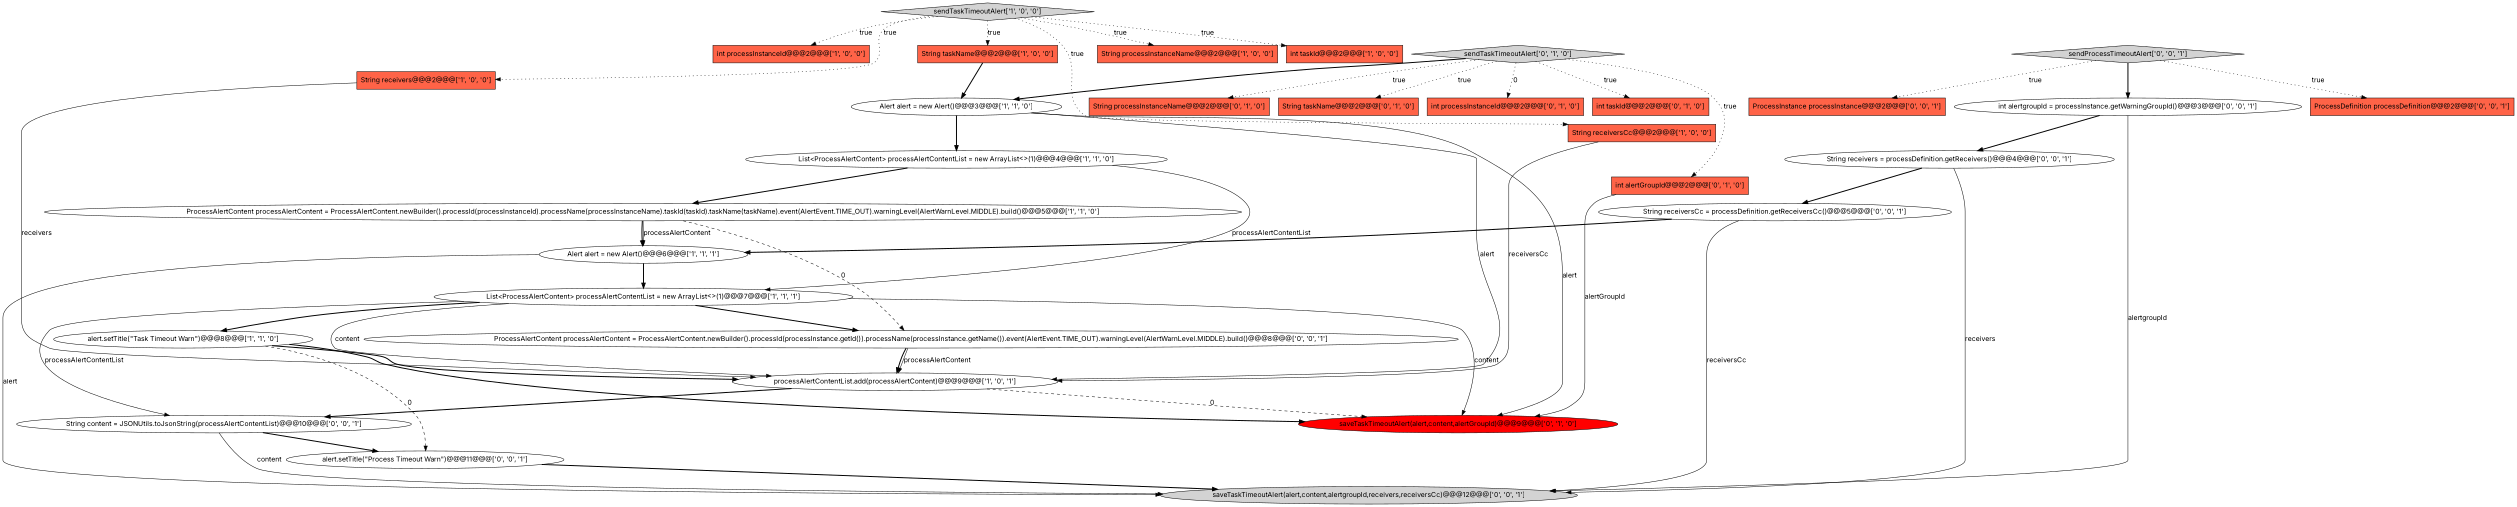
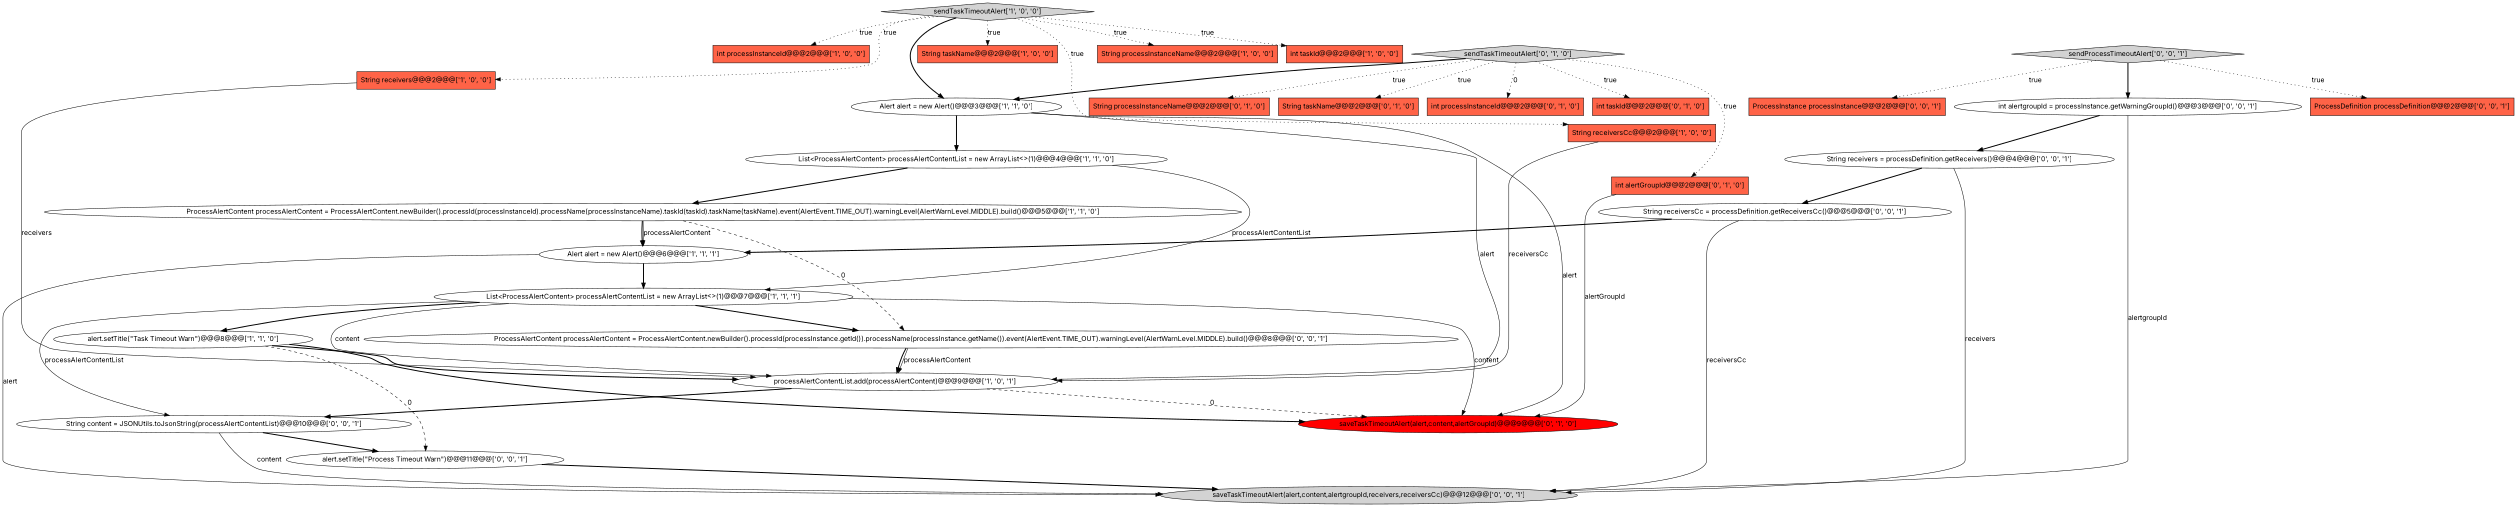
(973, 78) -> (912, 50)
